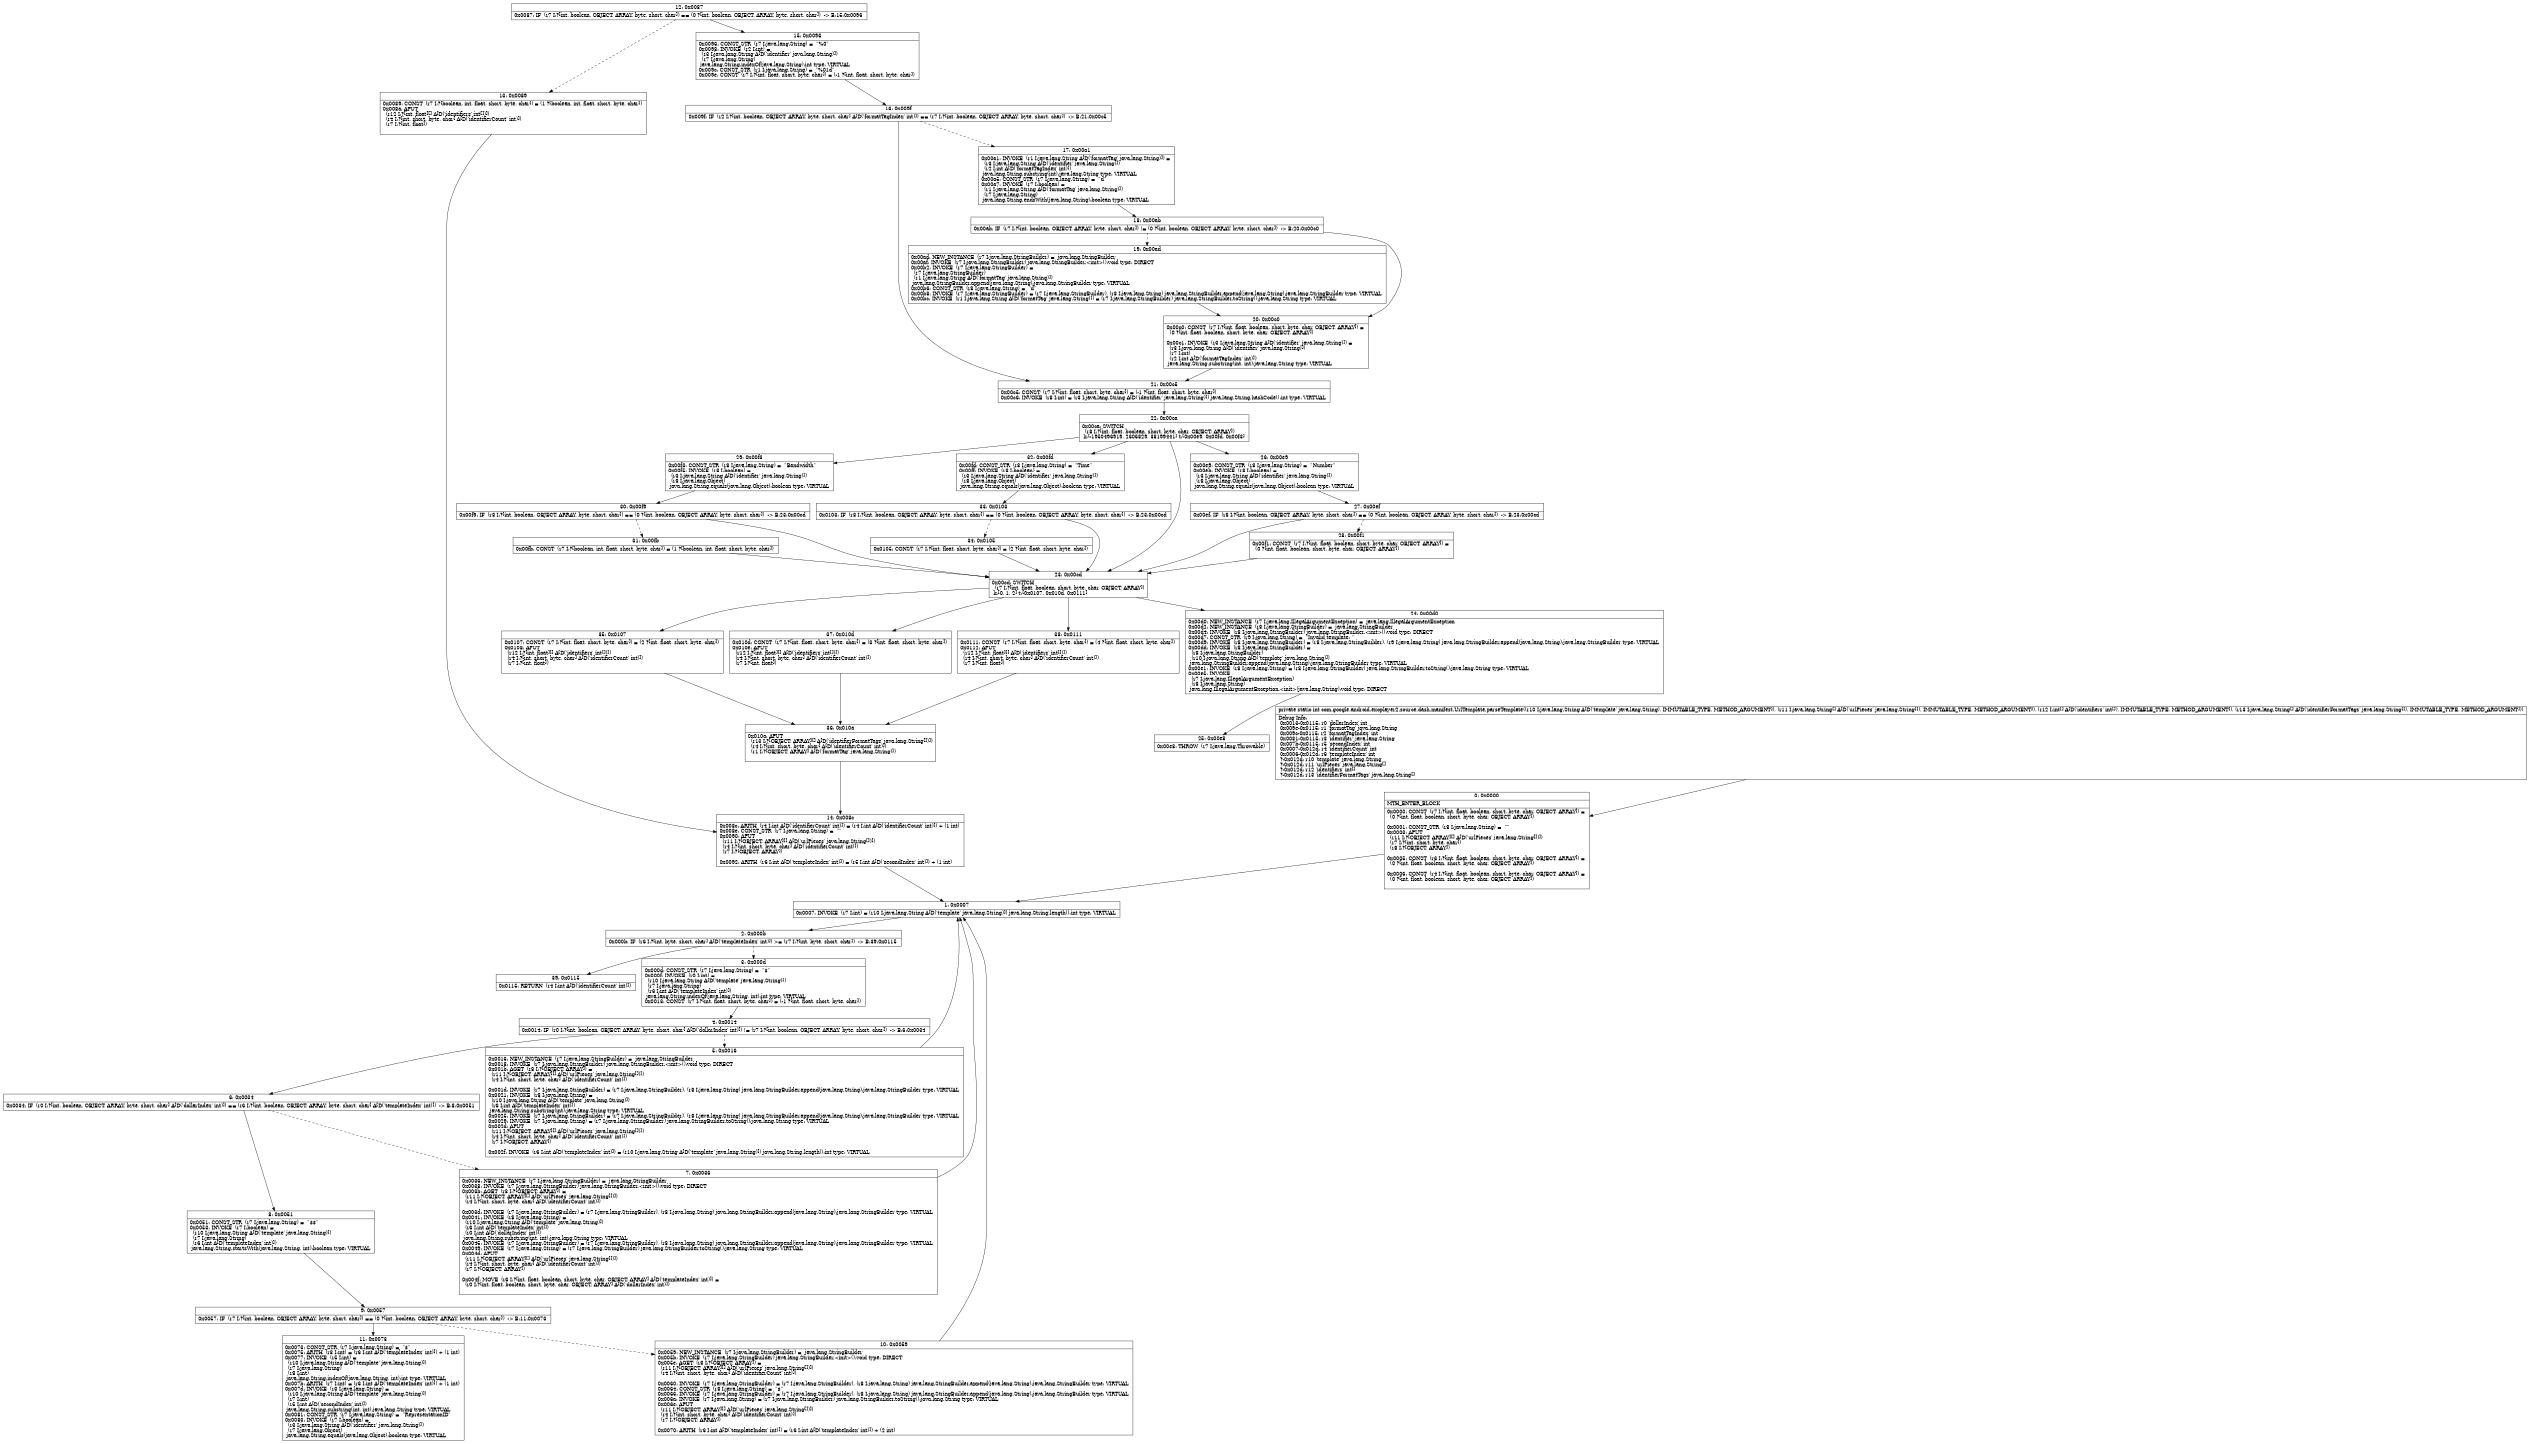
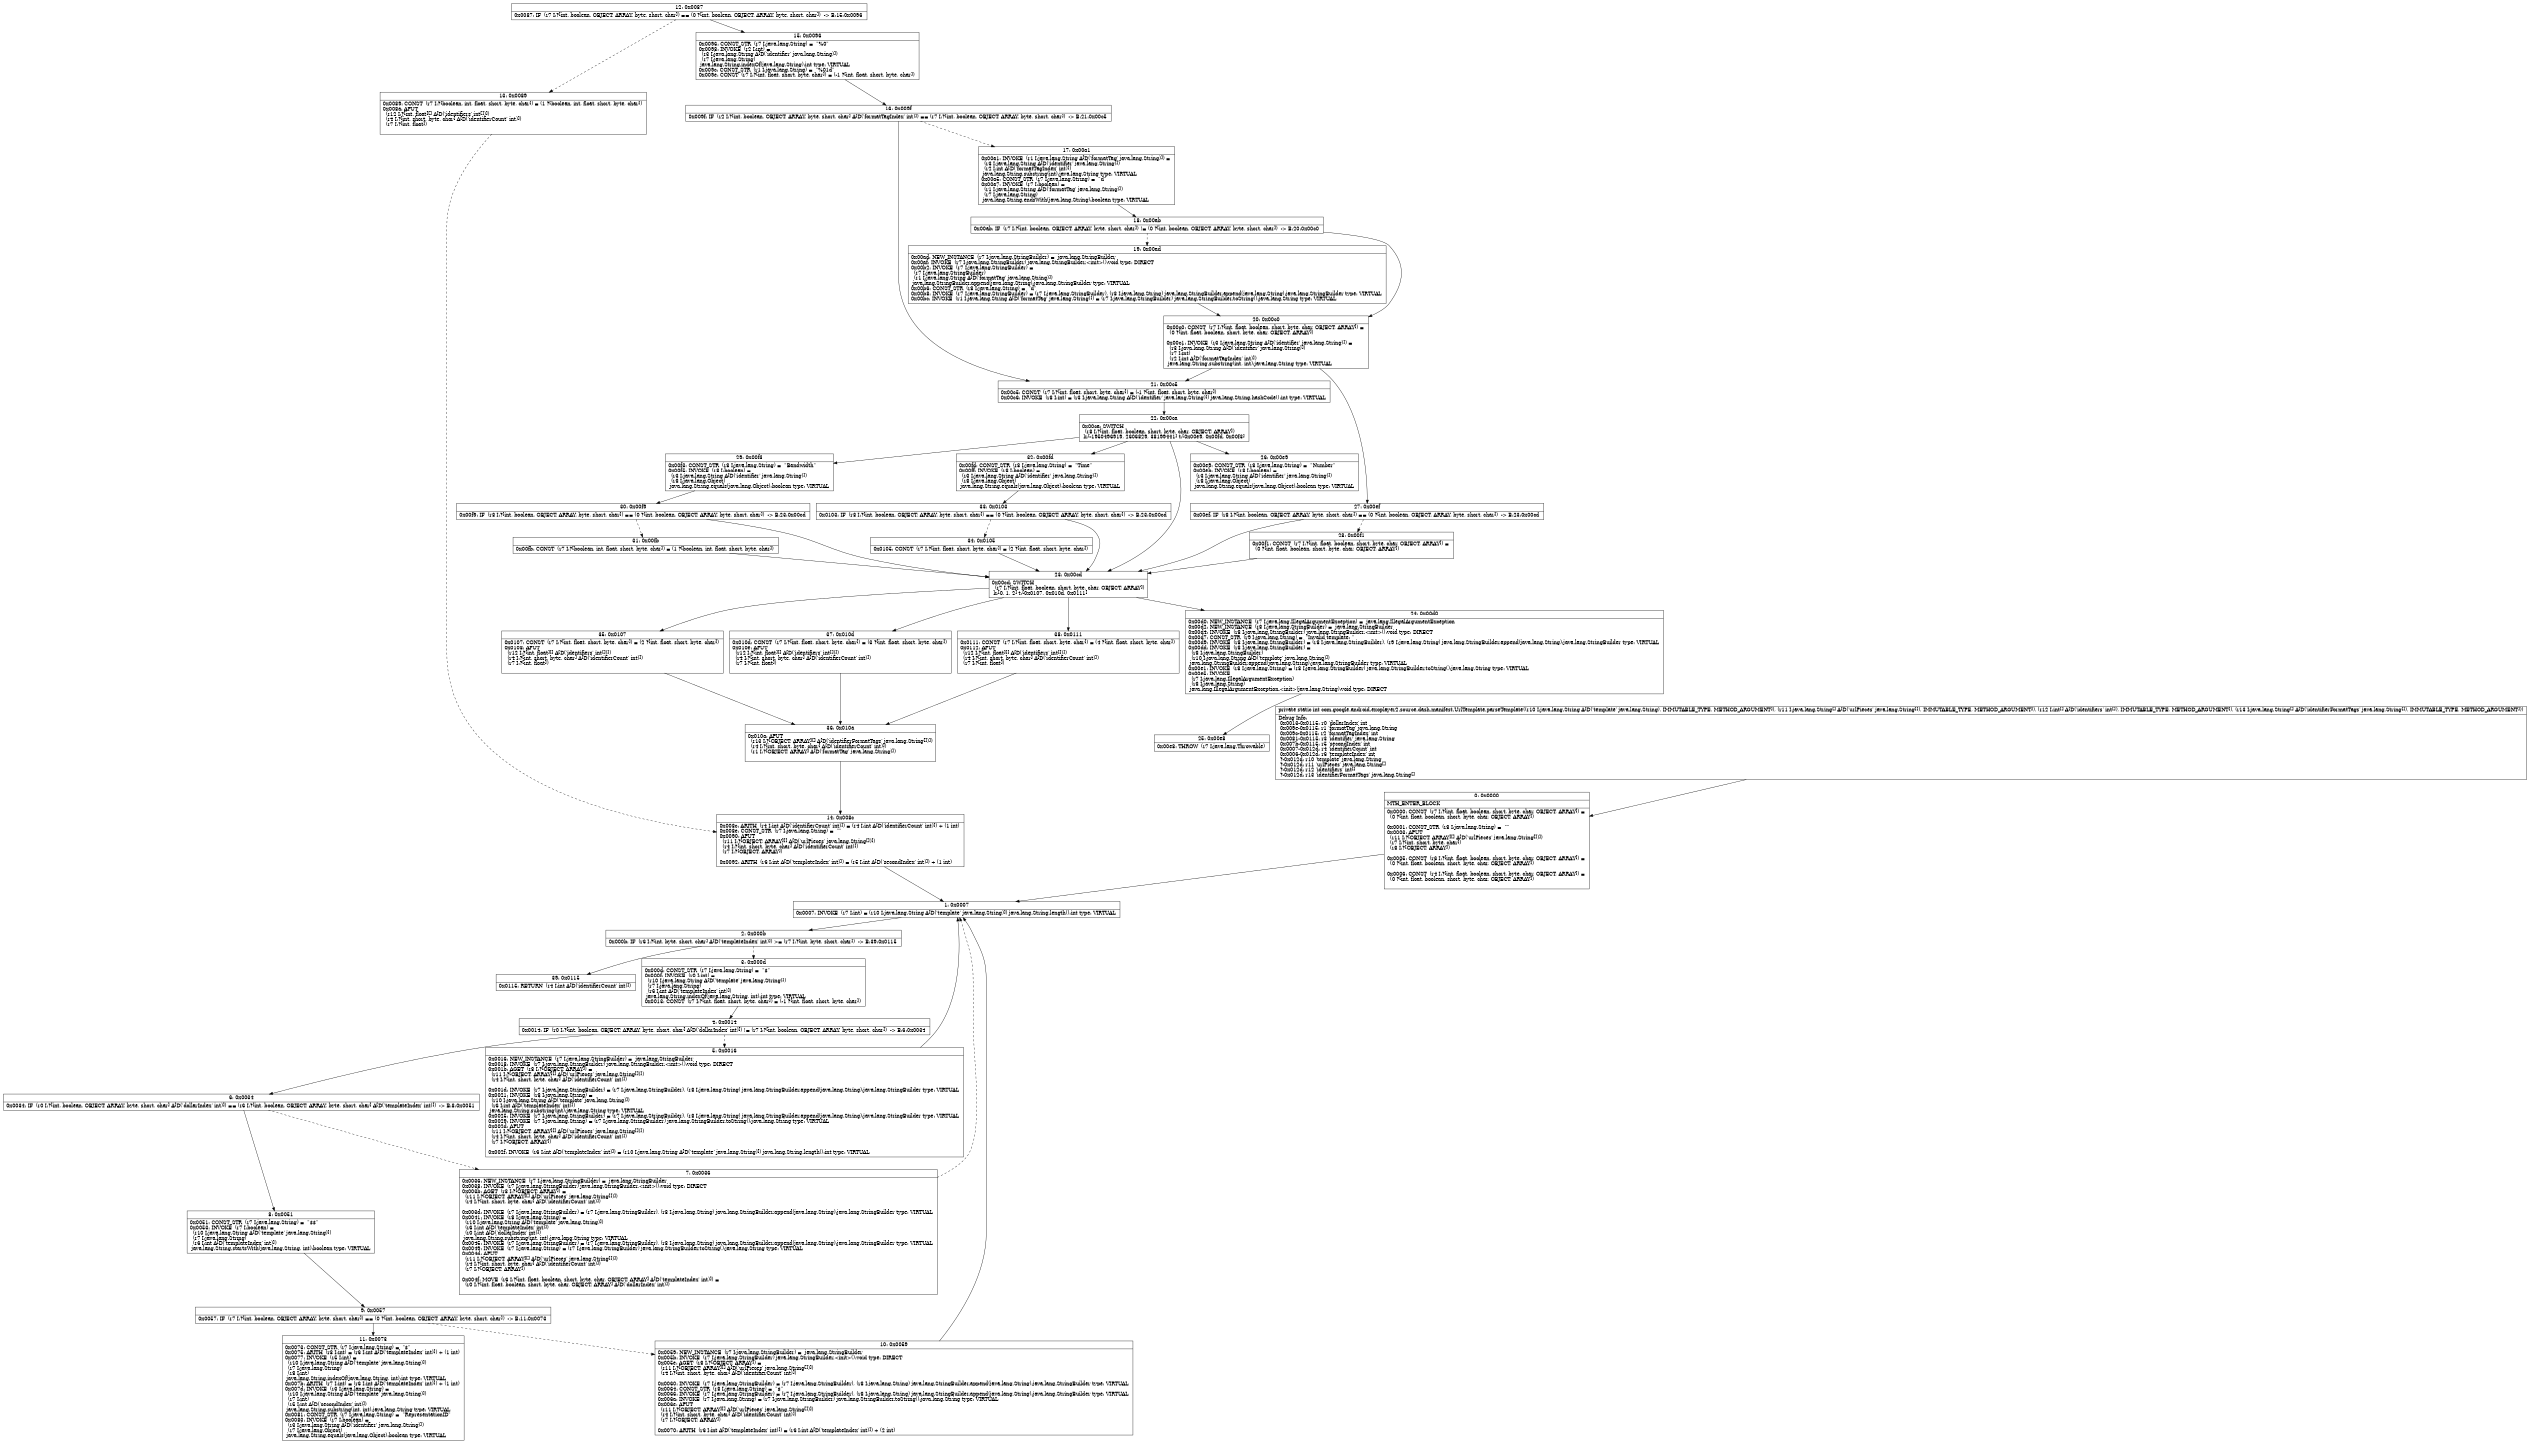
(1332, 496) -> (1358, 428)
(447, 562) -> (447, 562)
(975, 1057) -> (975, 1057)
